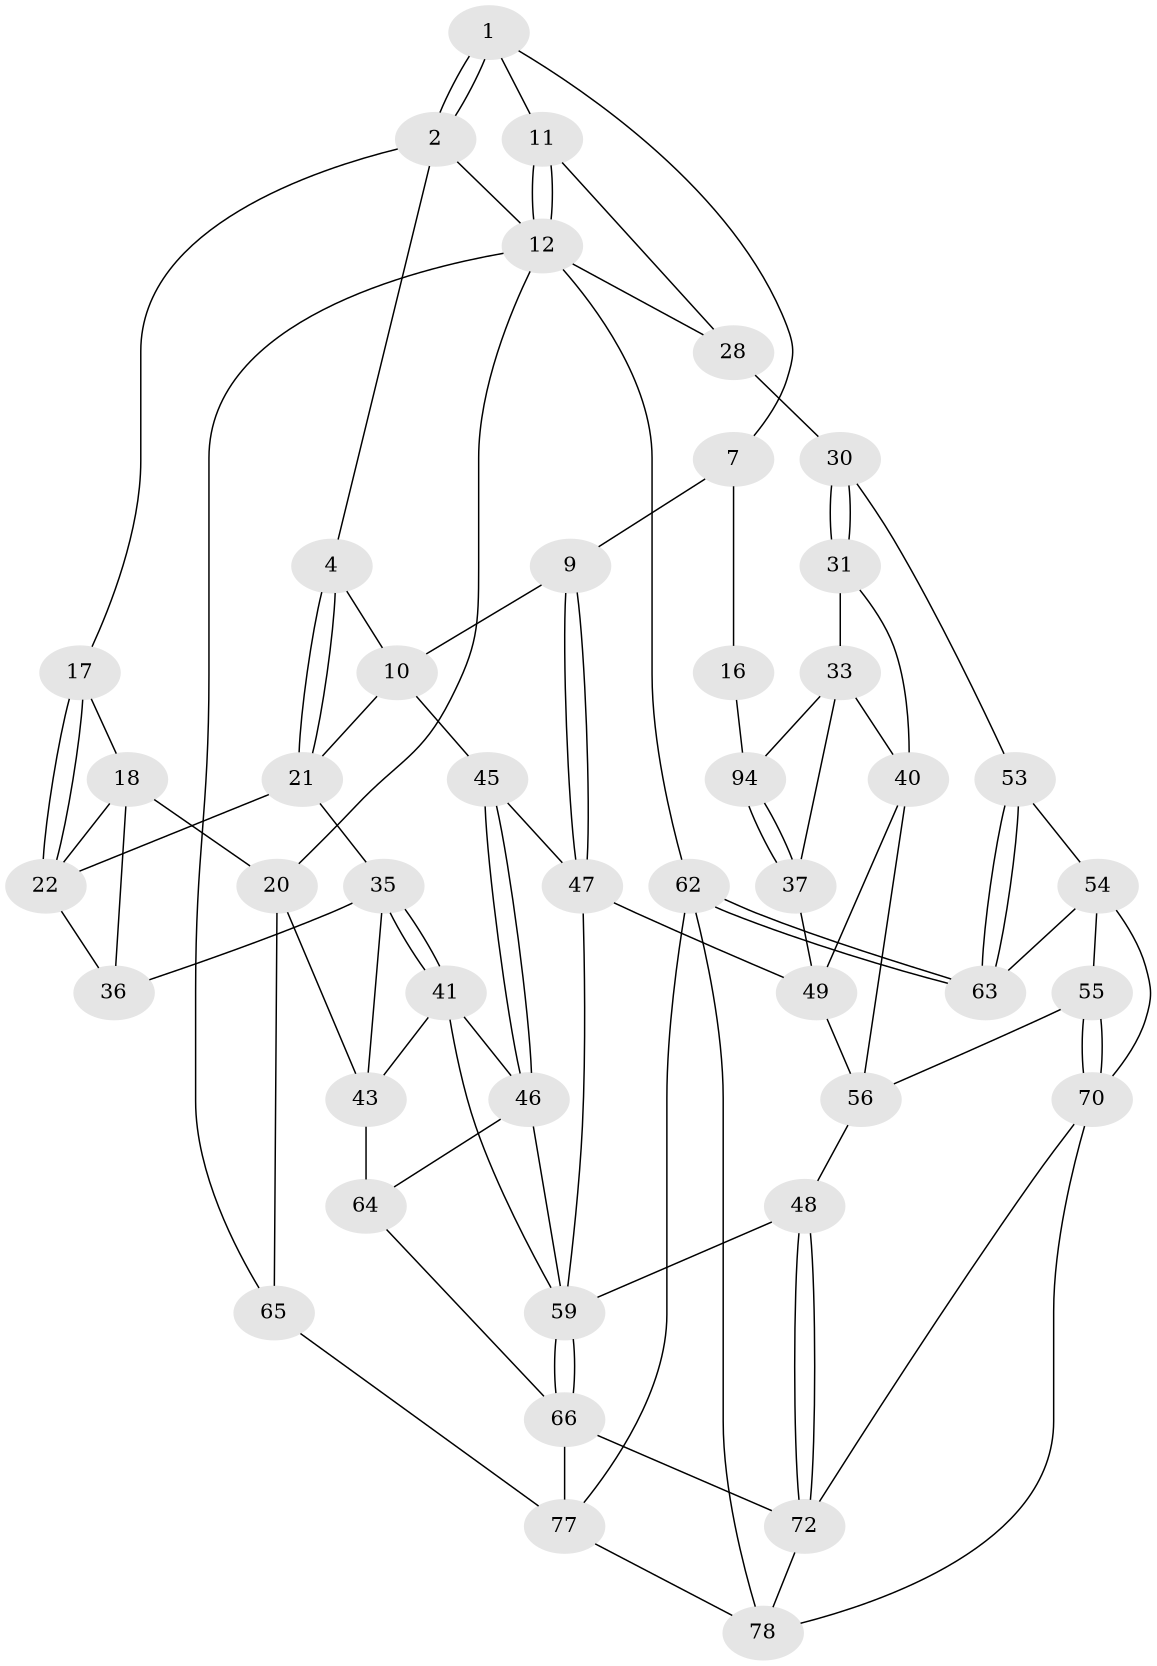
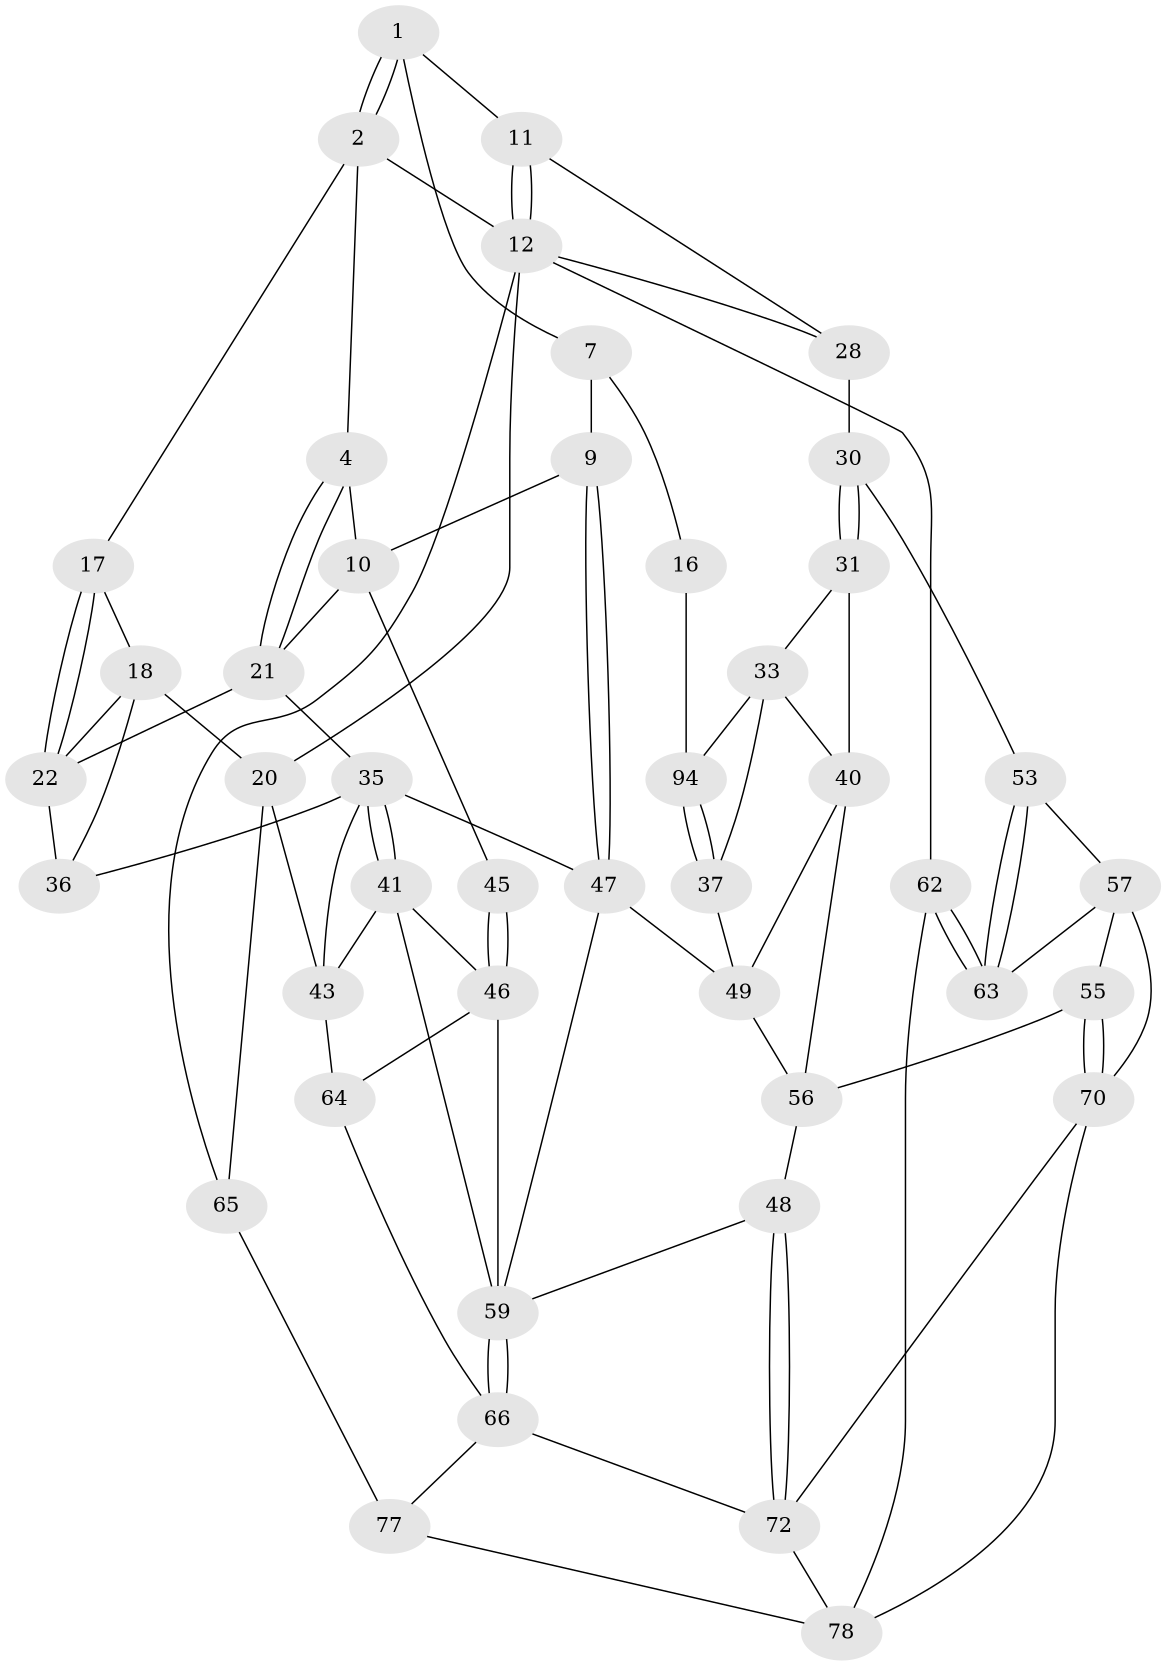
(535, 833) -> (489, 832)
(1098, 886) -> (1120, 886)
(667, 1218) -> none
